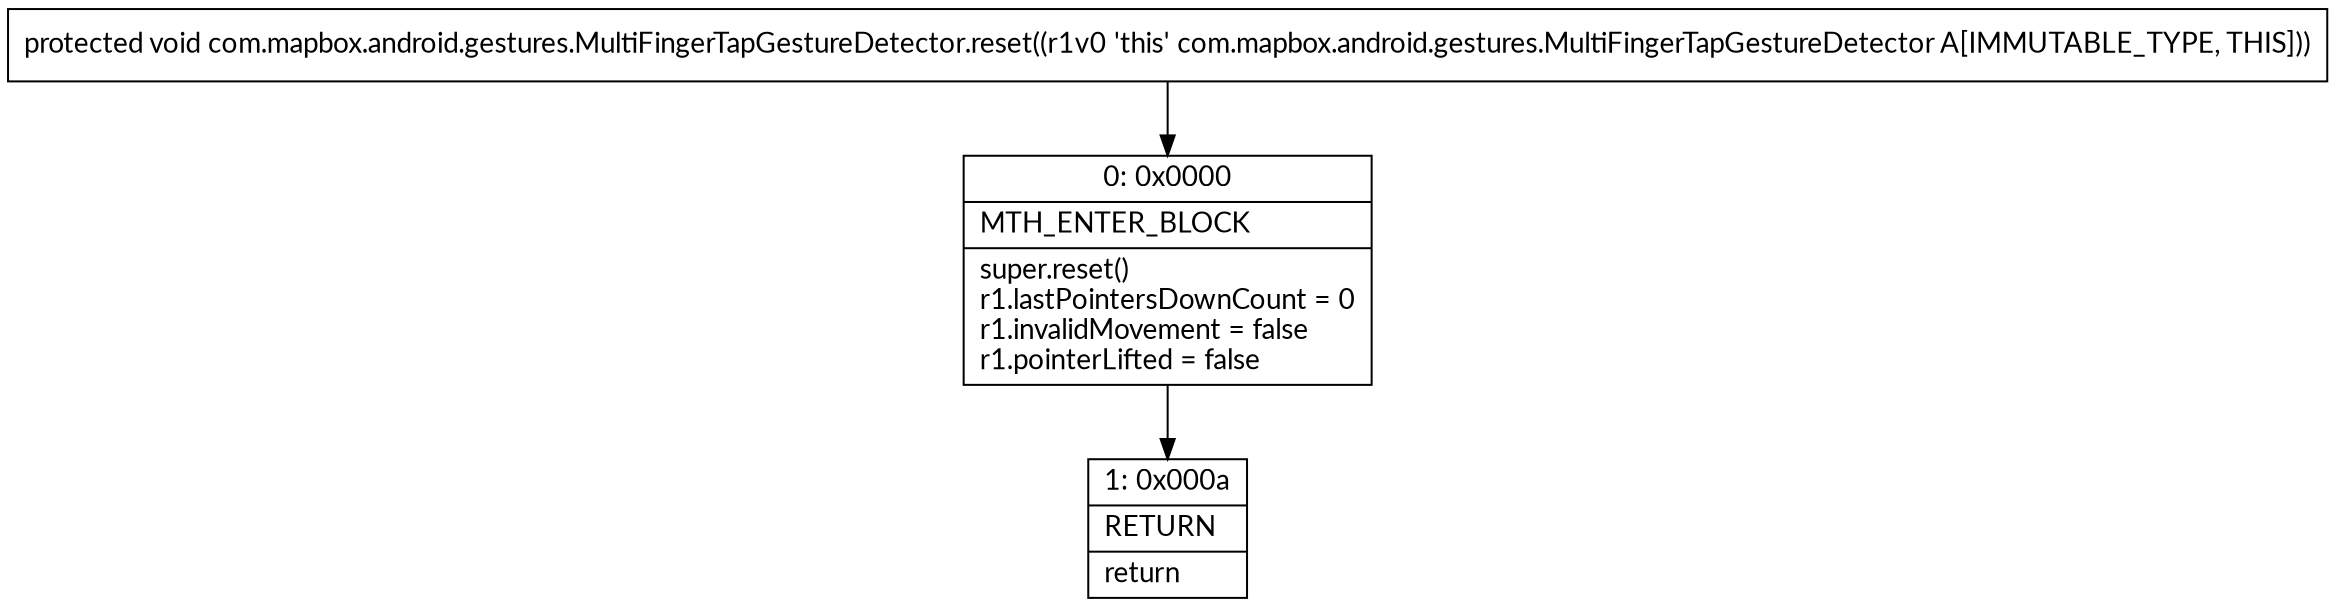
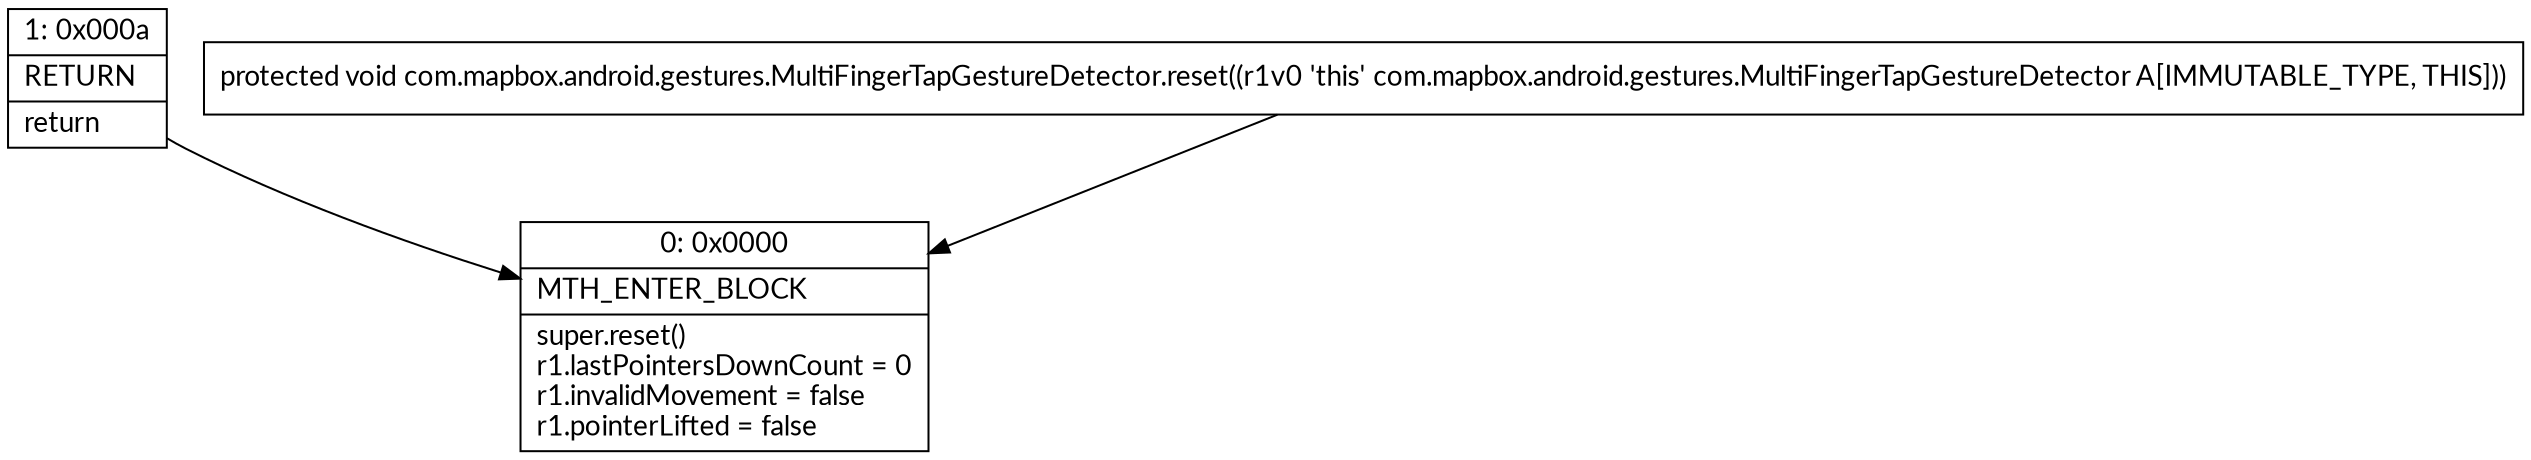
(1168, 412) -> (331, 213)
